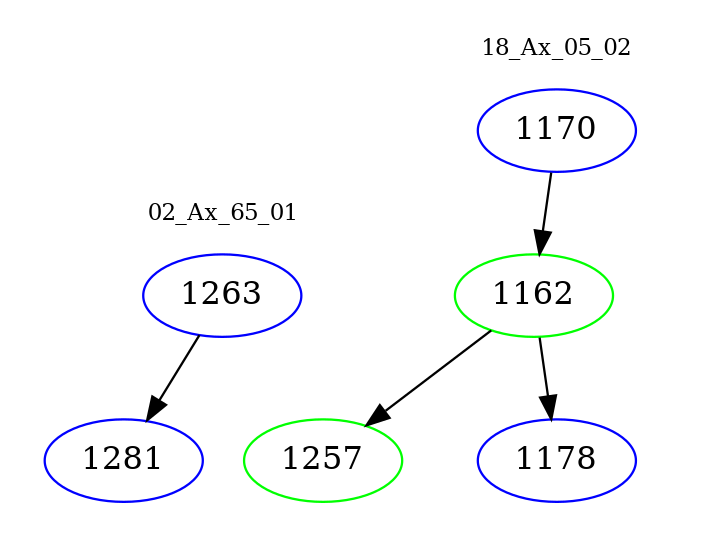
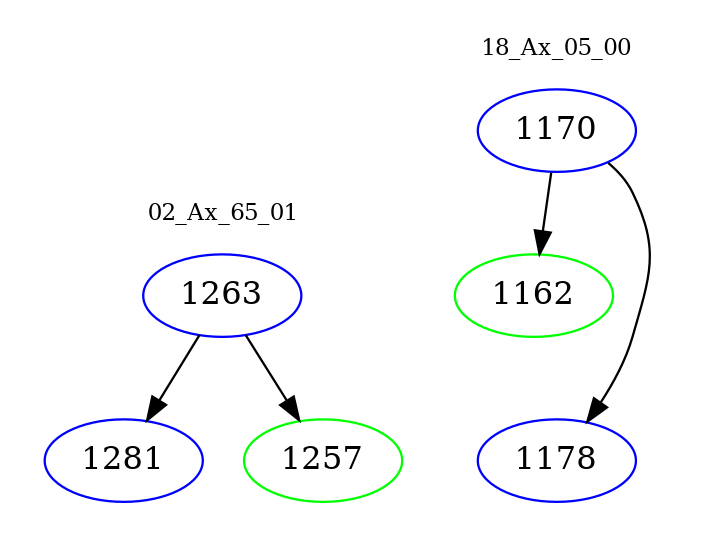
(557, 49) -> (557, 49)
(452, 361) -> (266, 368)
(544, 367) -> (647, 281)
